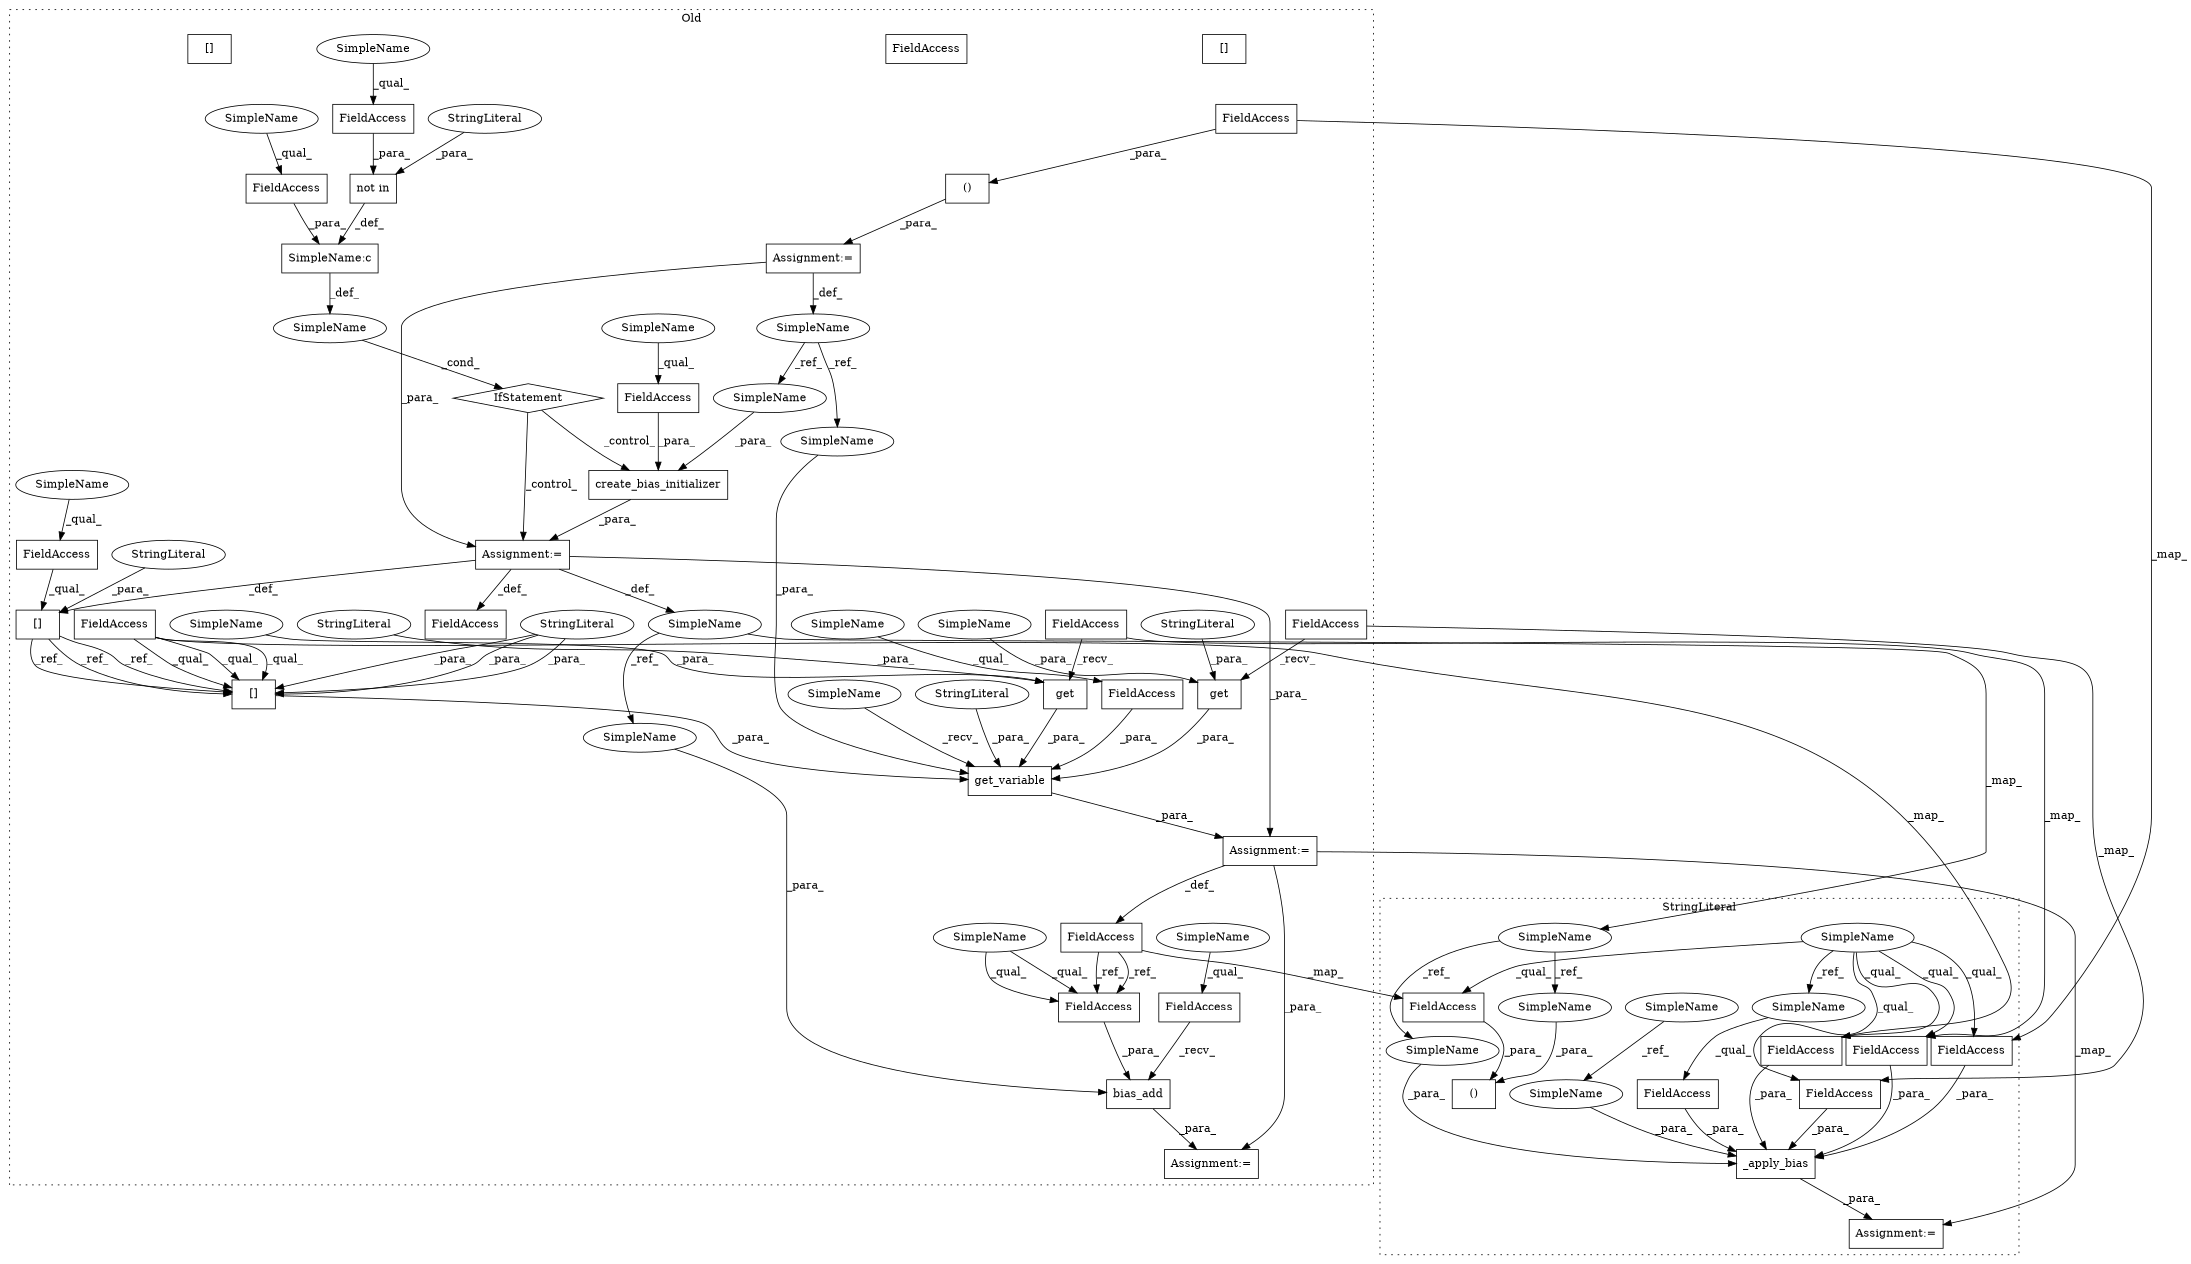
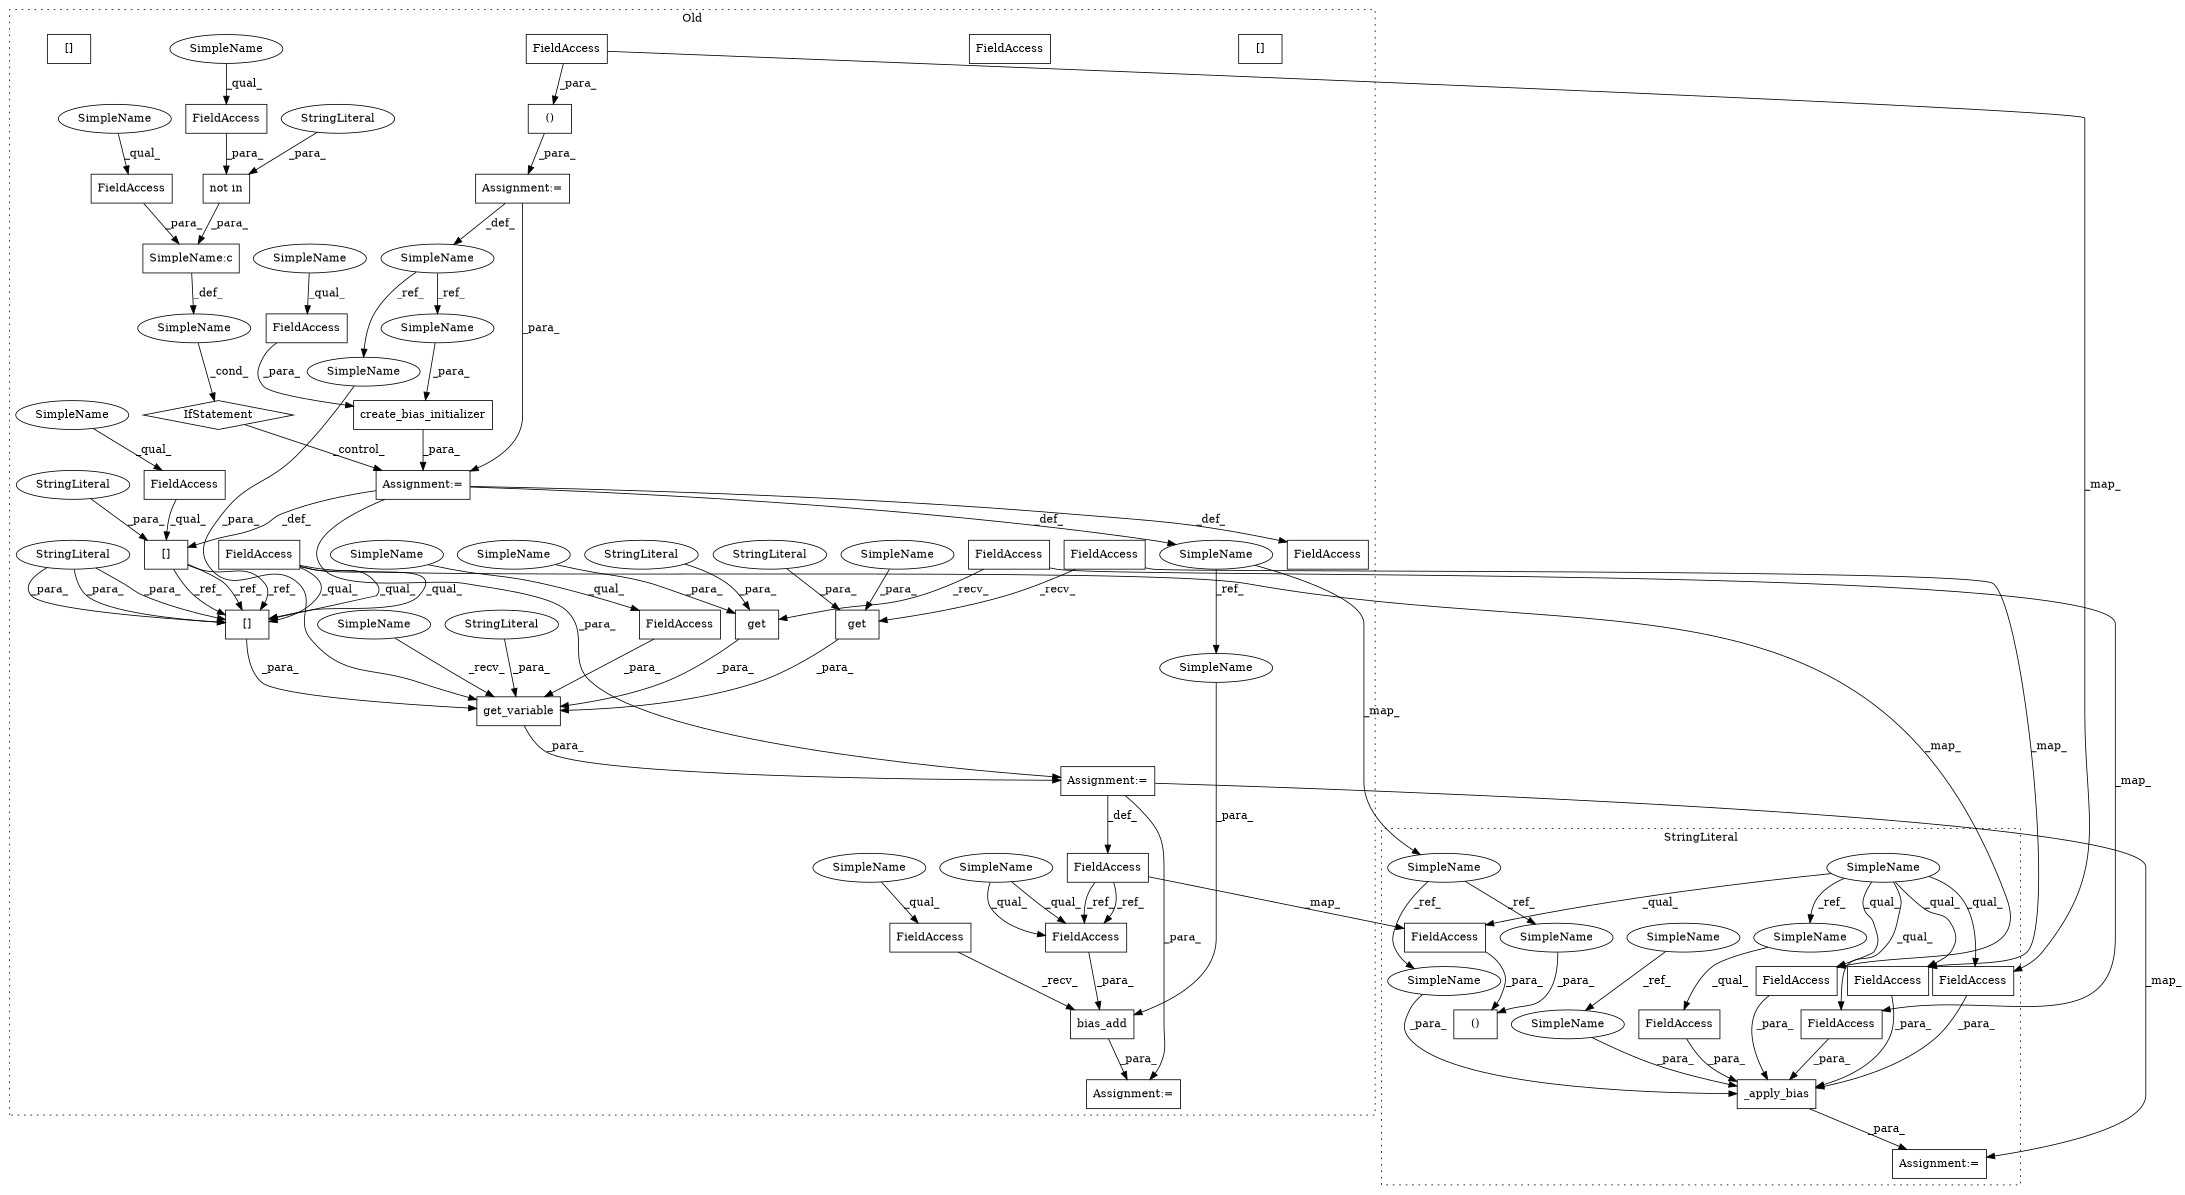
(370, 224) -> (230, 224)
(581, 440) -> none
